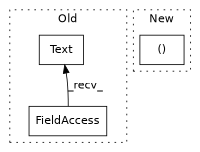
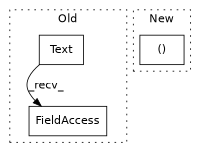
(68, 90) -> (27, 82)
